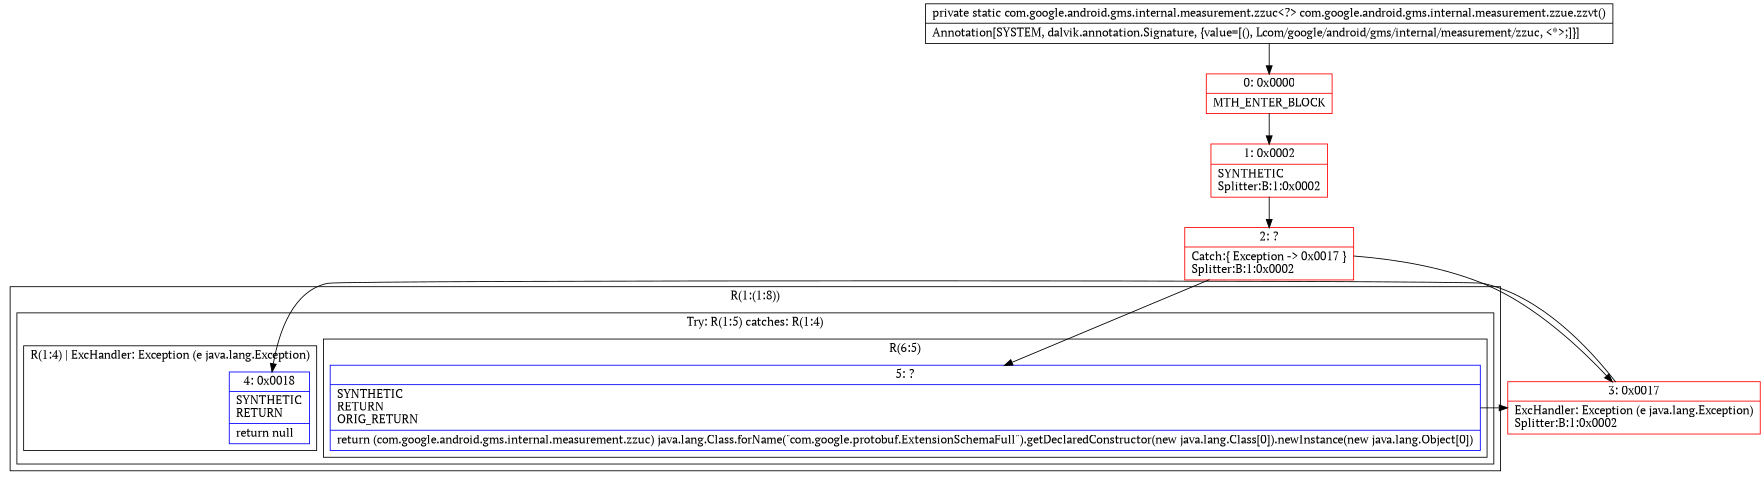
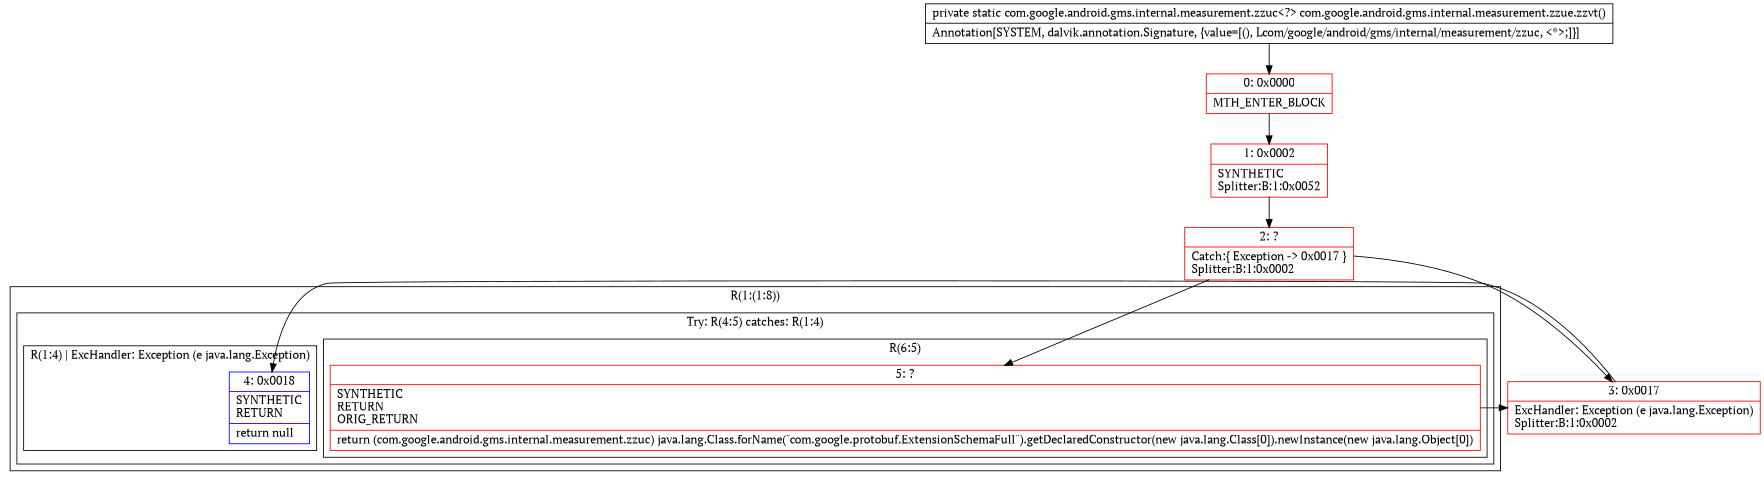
(1269, 187) -> (1269, 187)
(755, 323) -> (755, 323)
(905, 408) -> (905, 408)
